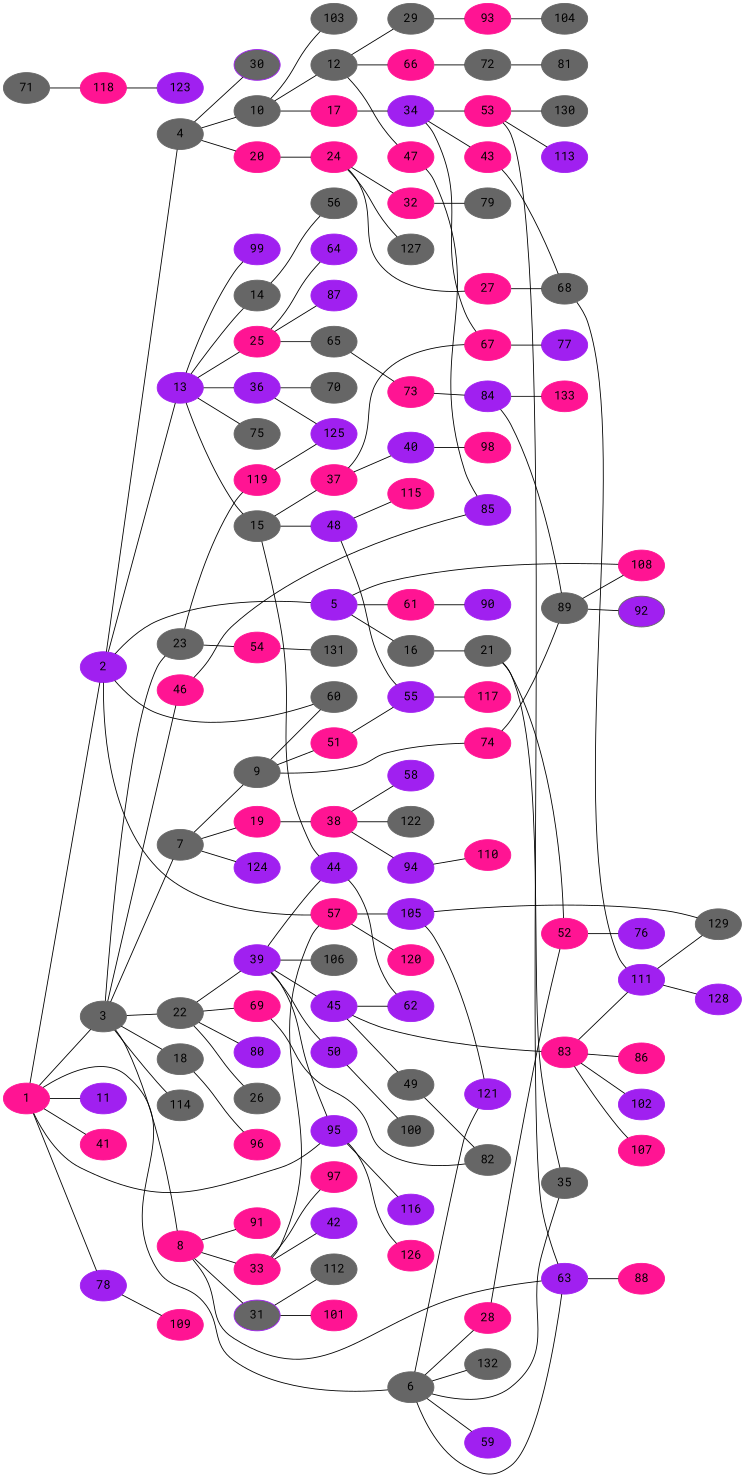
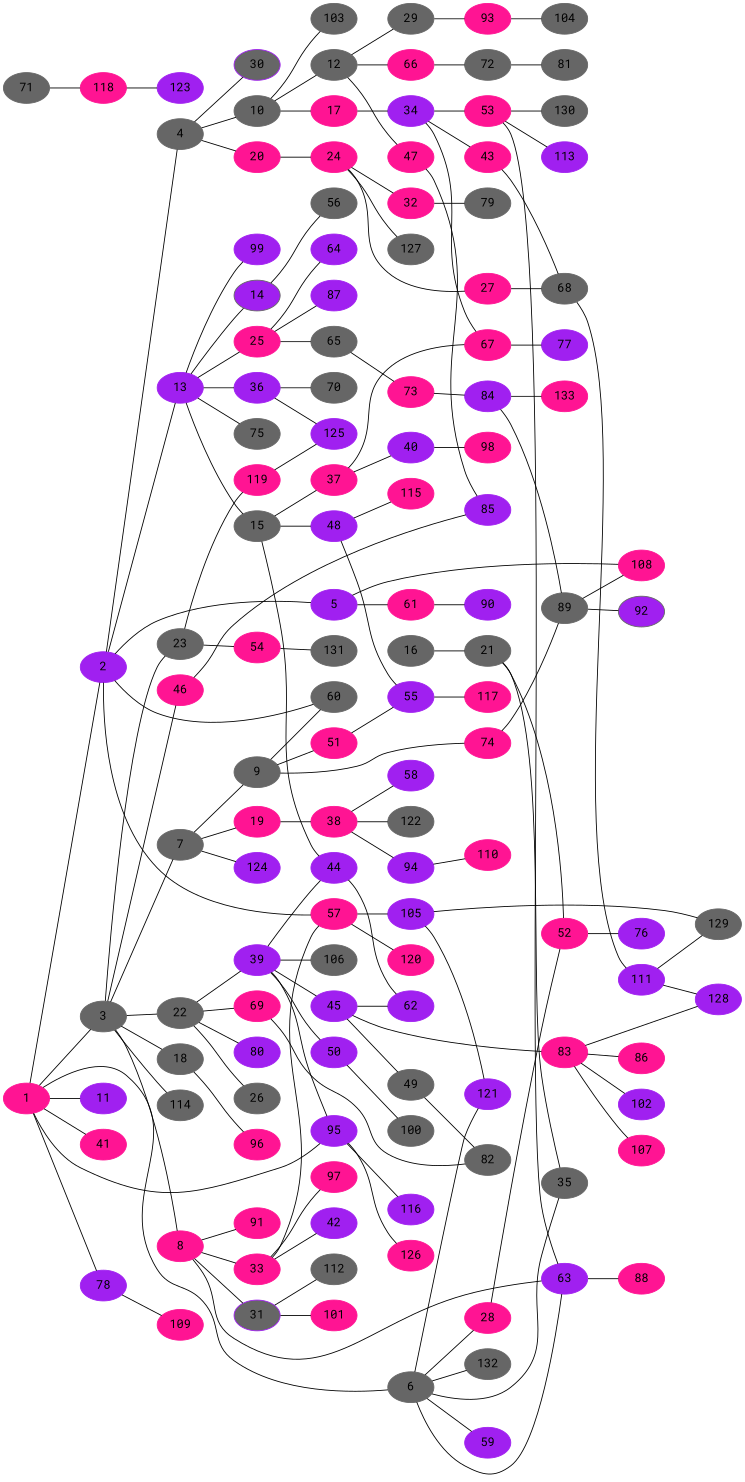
(257, 296) -> (257, 296)
(376, 630) -> none
(603, 1016) -> (641, 1026)
